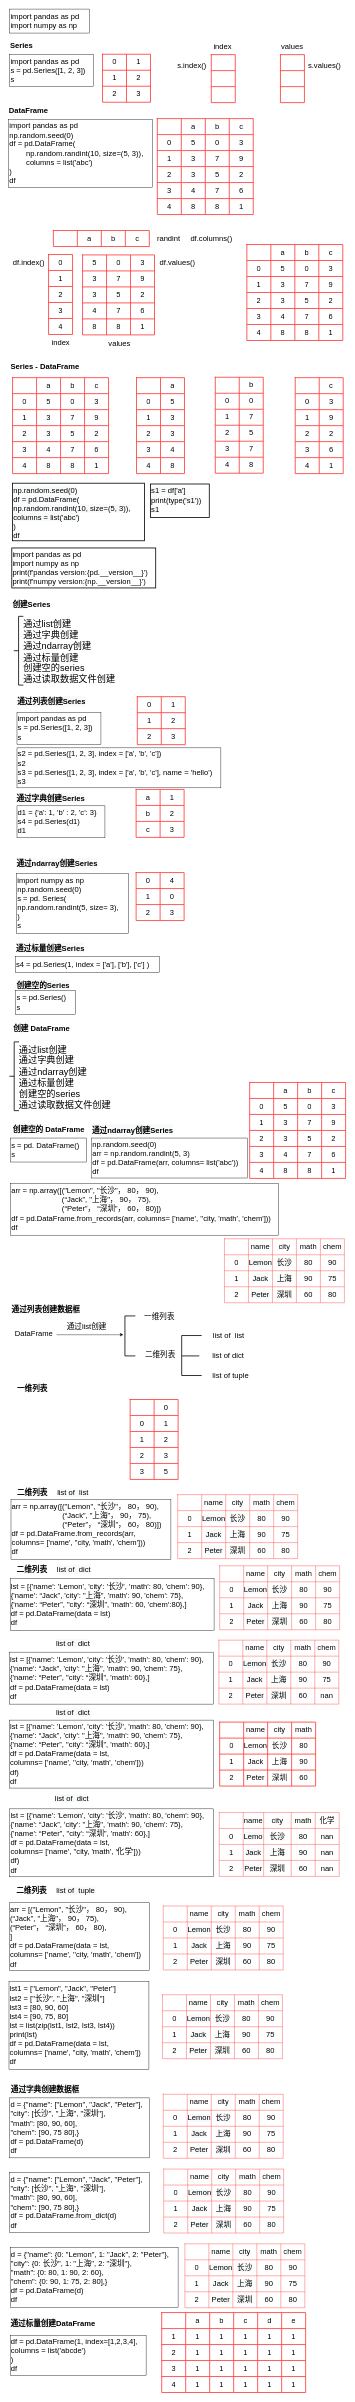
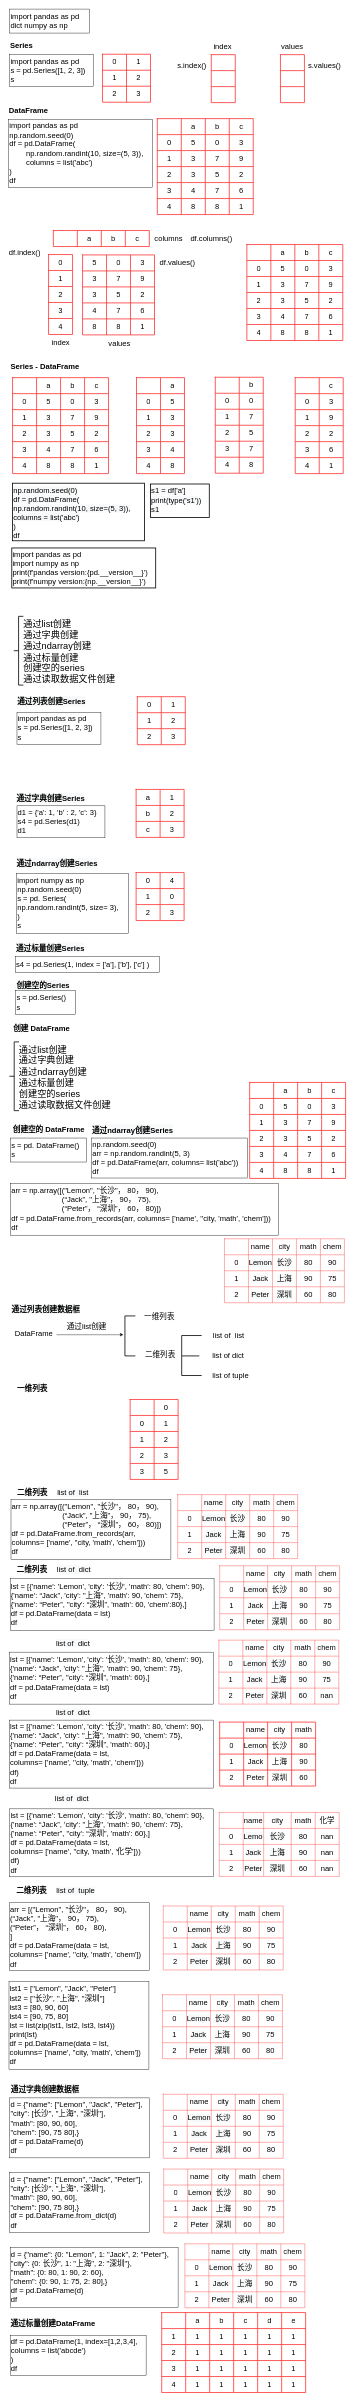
(34, 20) -> (34, 20)
(169, 238) -> (169, 238)
(29, 262) -> (25, 252)
(36, 605) -> none
(119, 767) -> none
